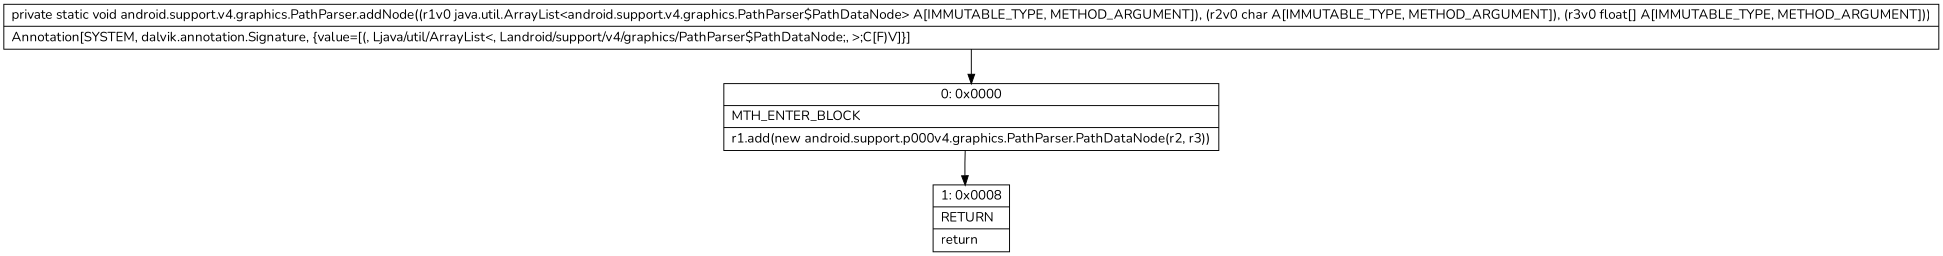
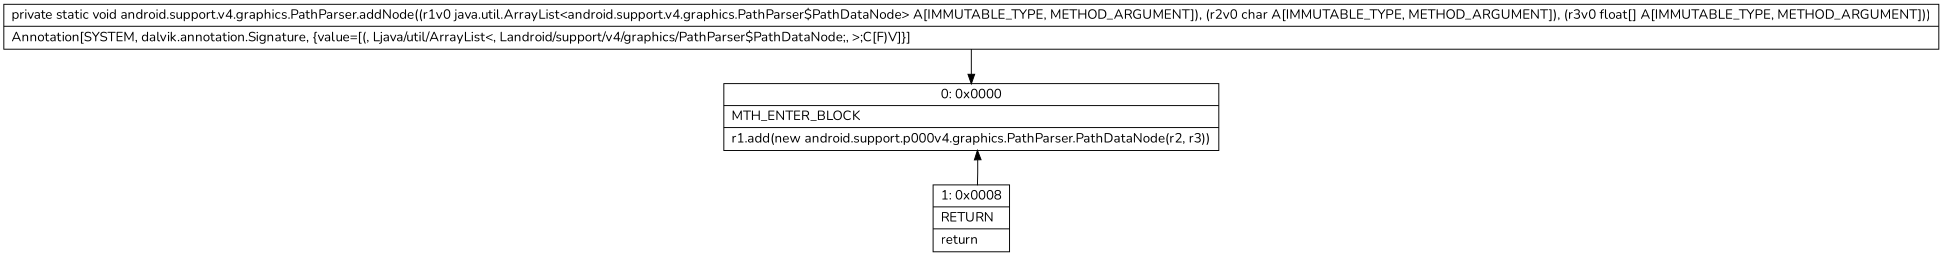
(965, 163) -> (978, 173)
